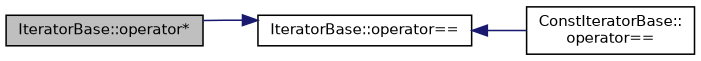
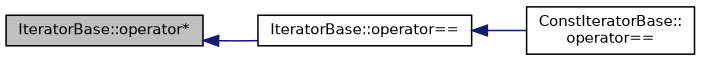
(223, 20) -> (238, 41)
